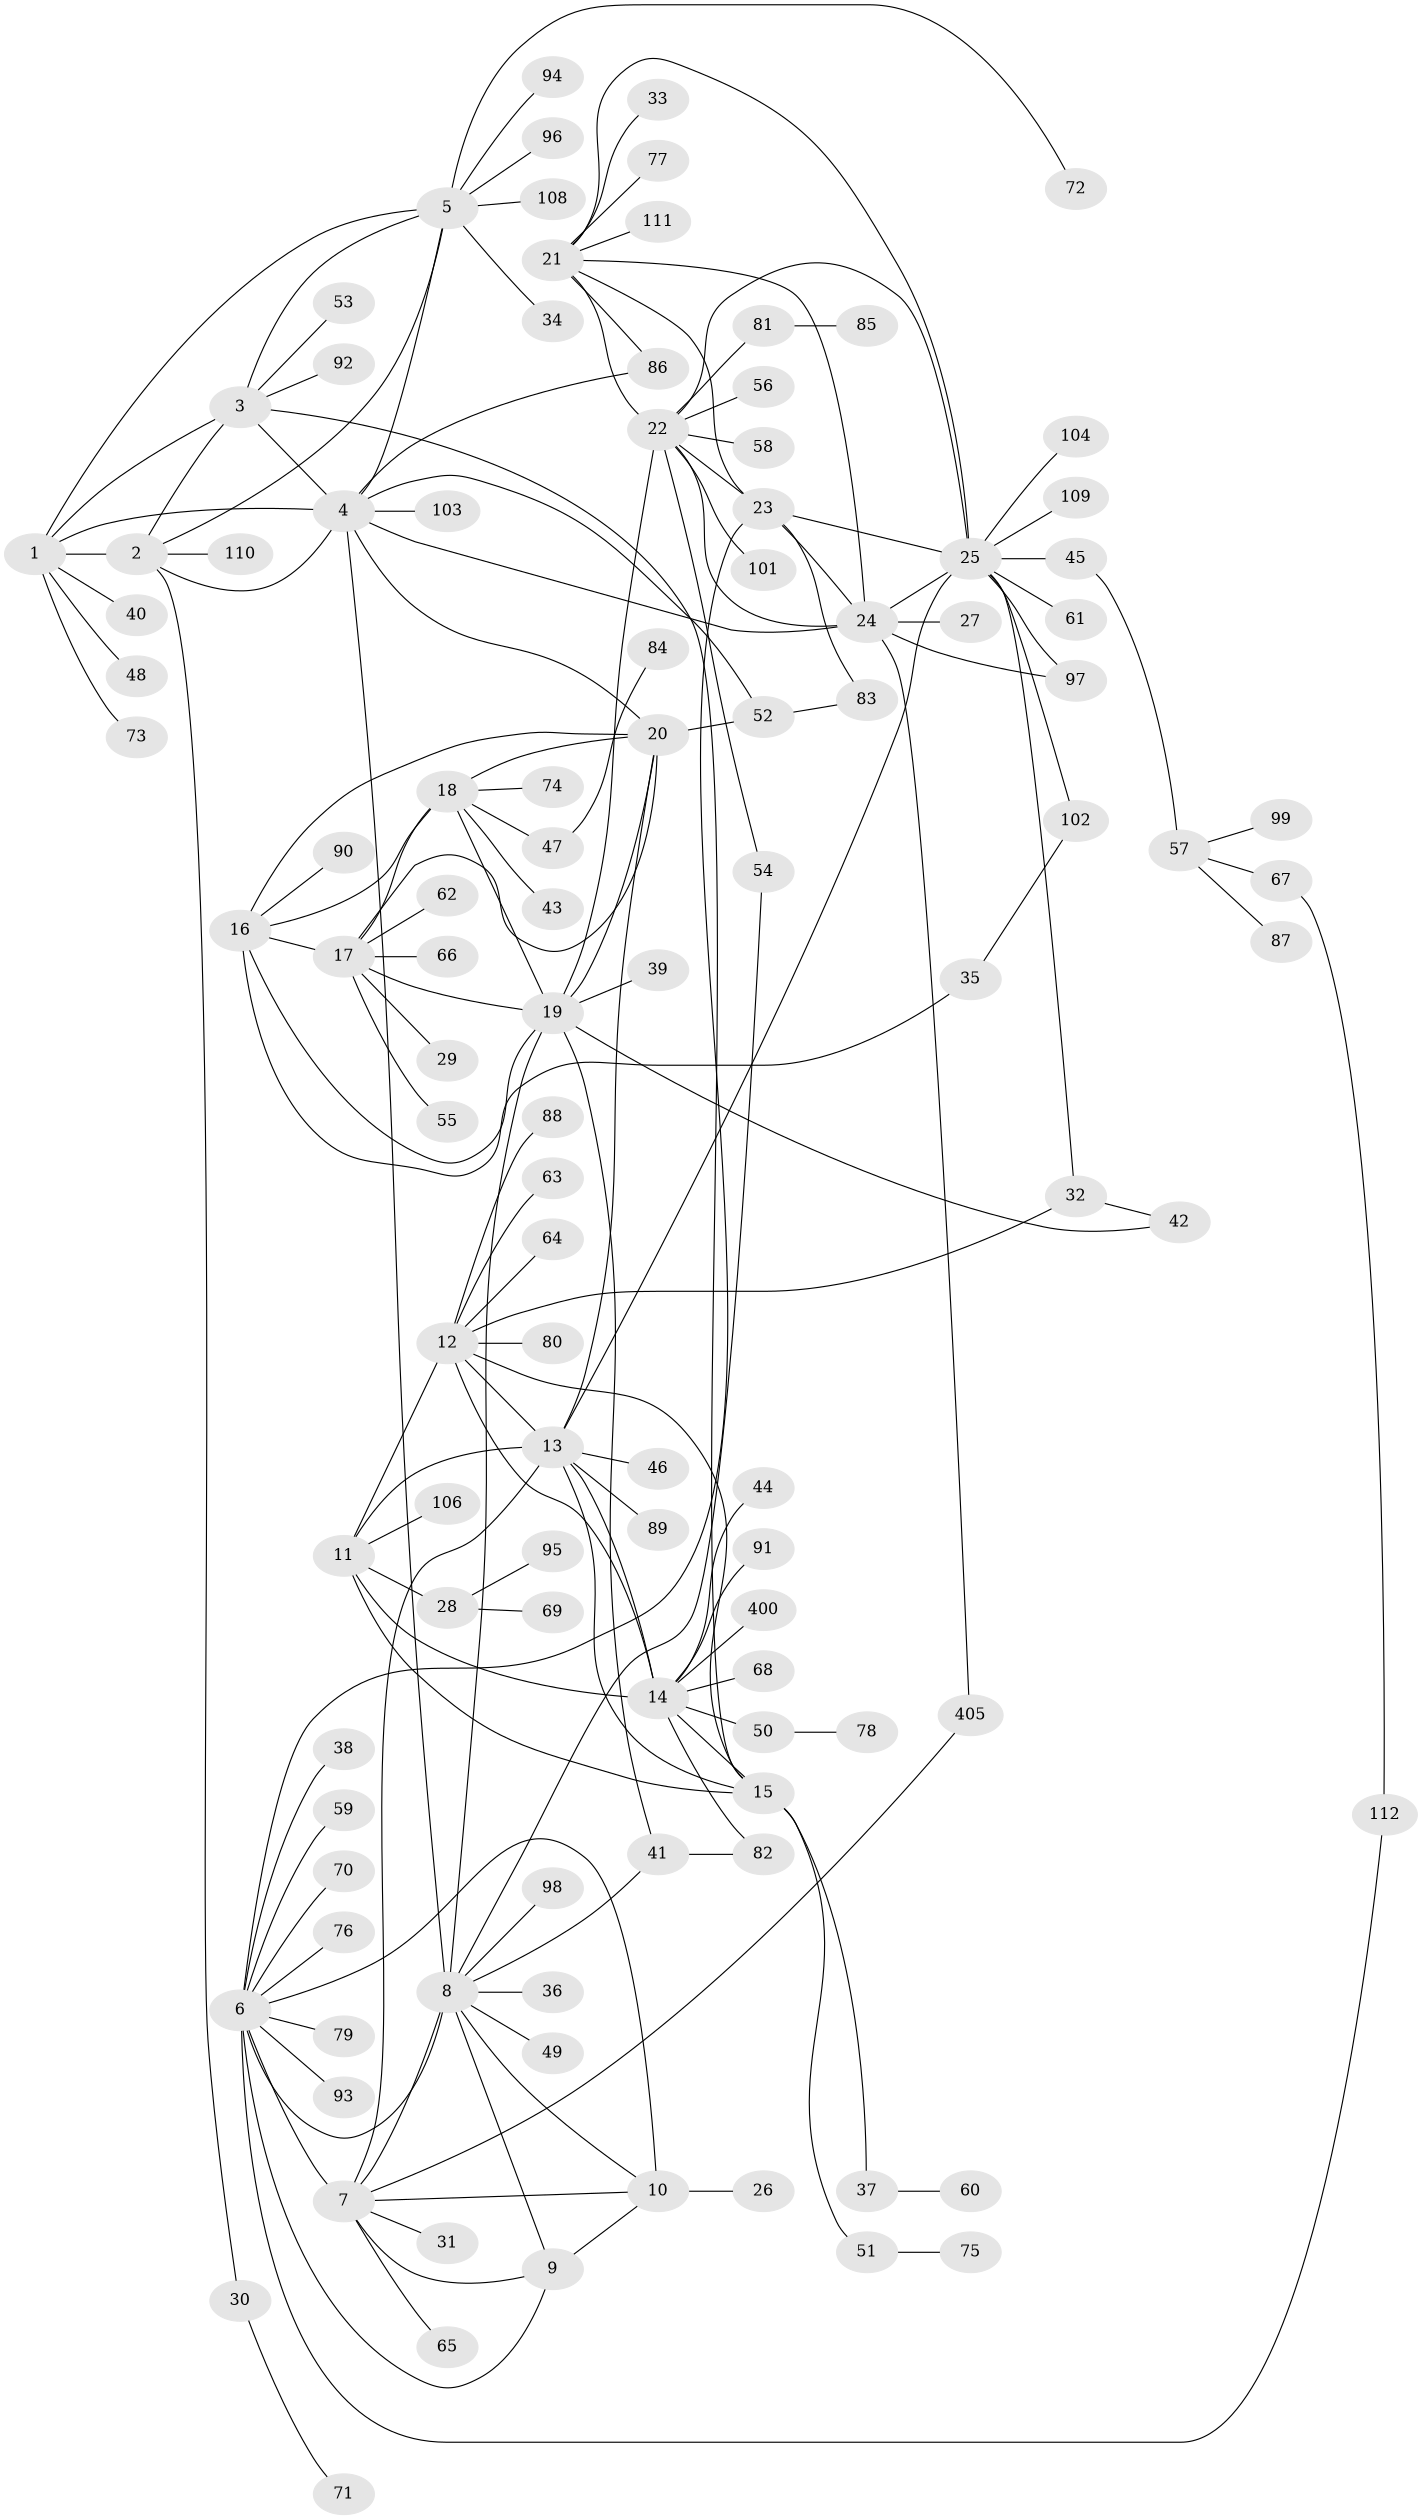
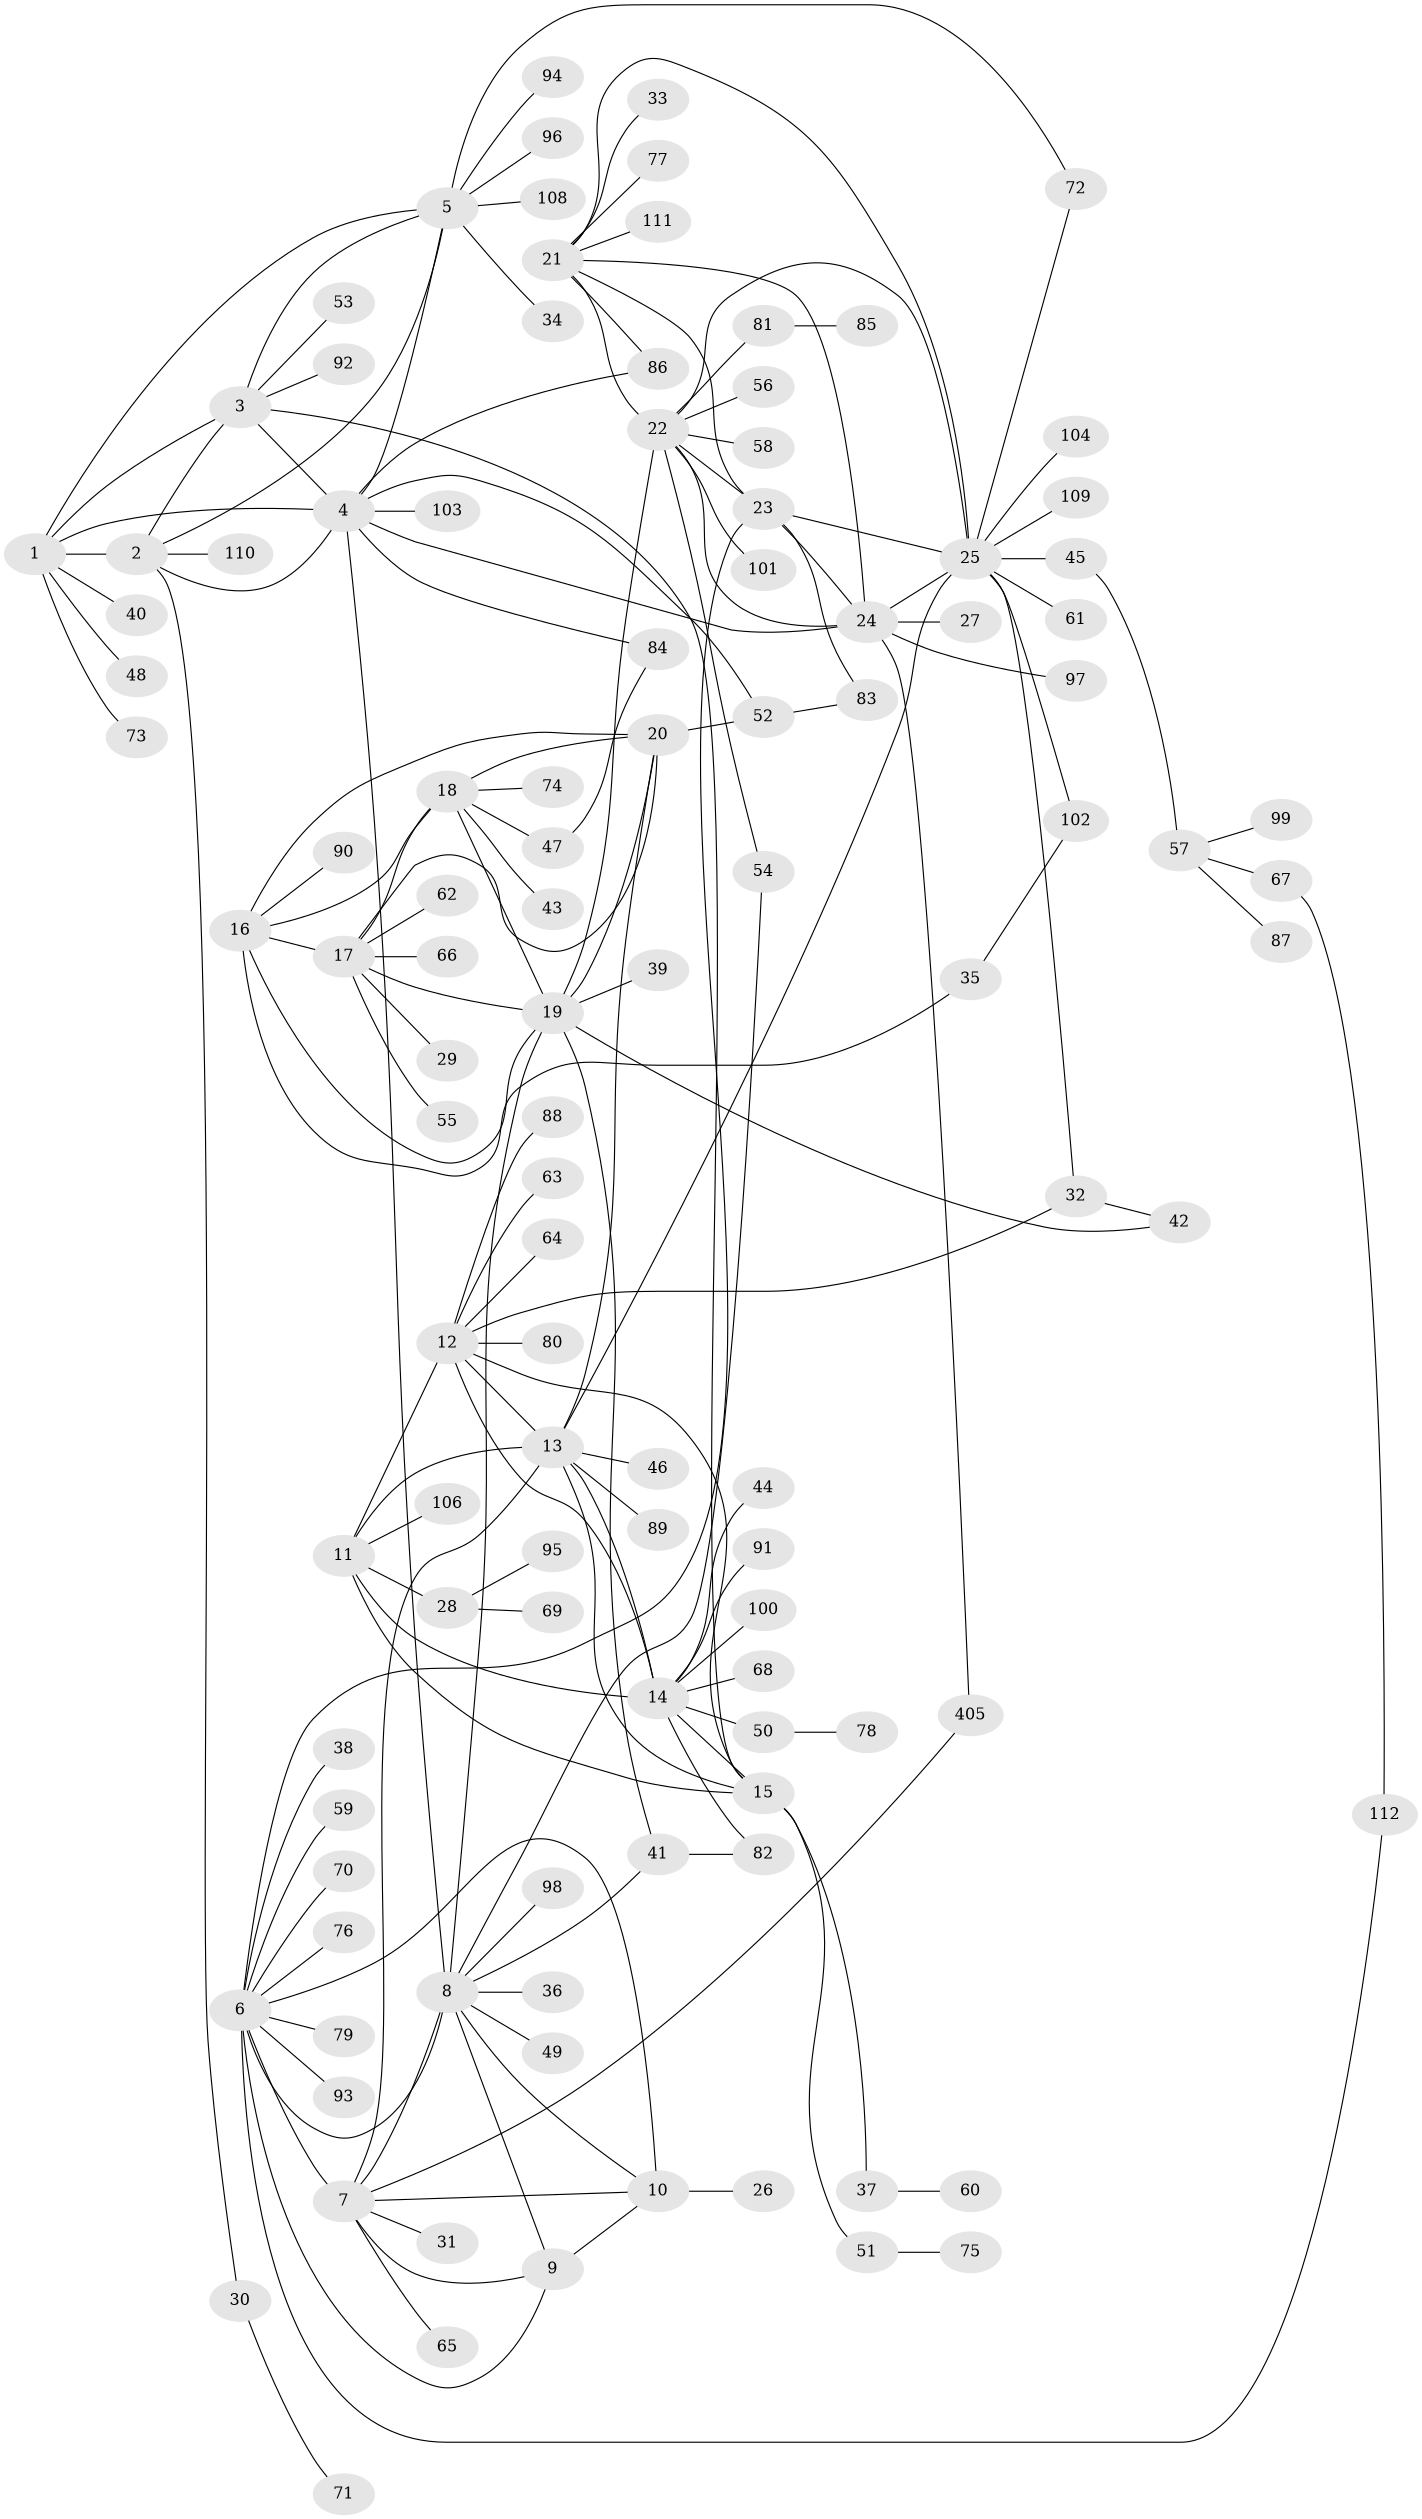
(1023, 620) -> (1023, 374)
(484, 642) -> (484, 605)
(764, 1610) -> (764, 1610)
